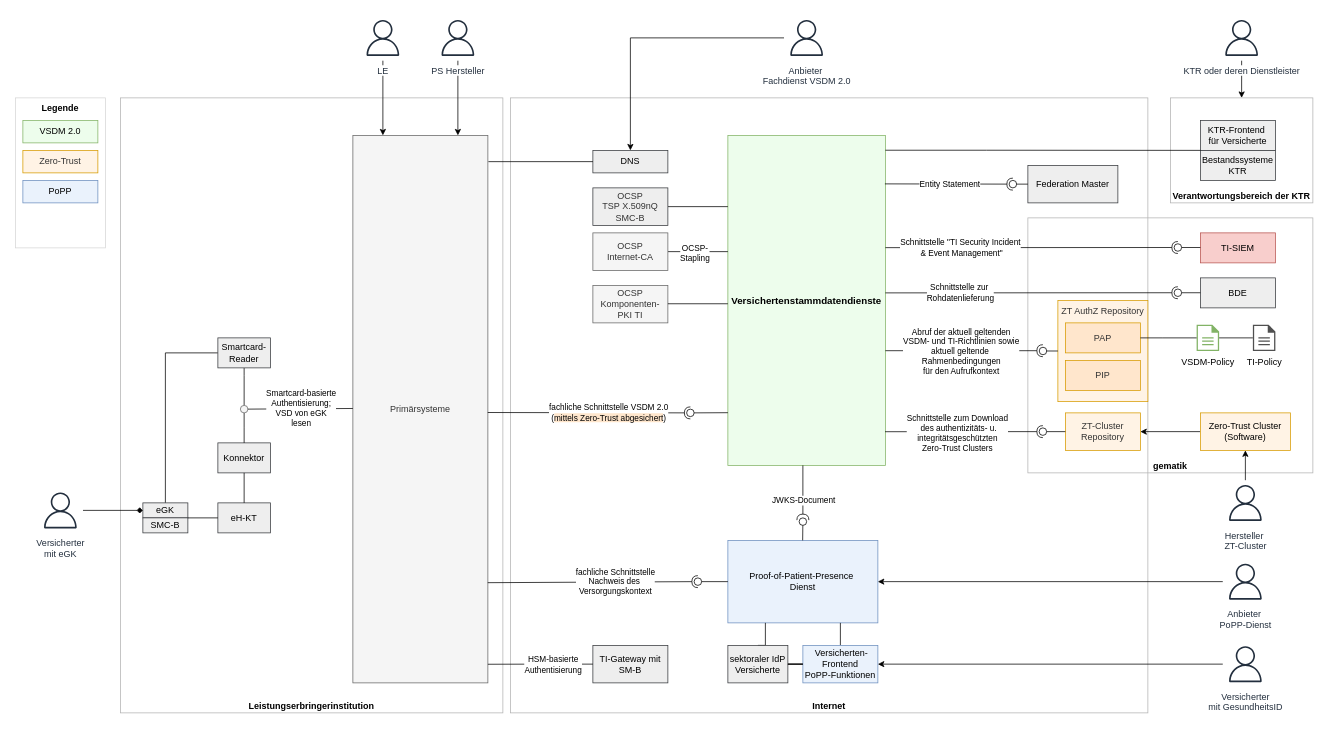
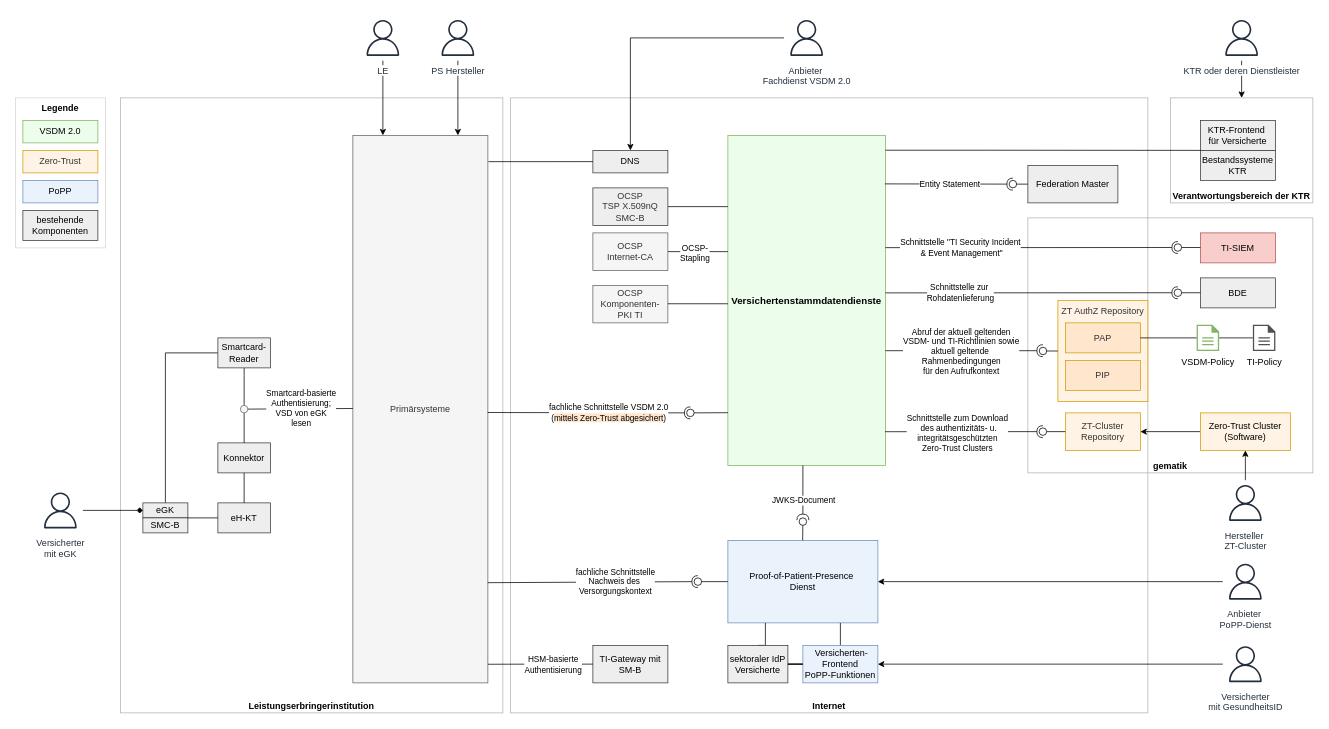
none -> (60, 225)
